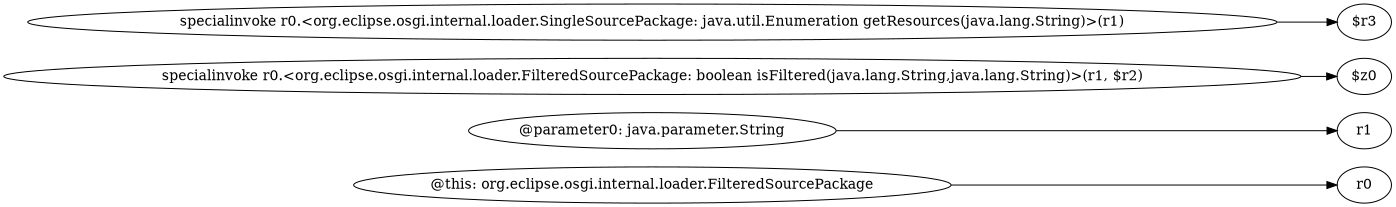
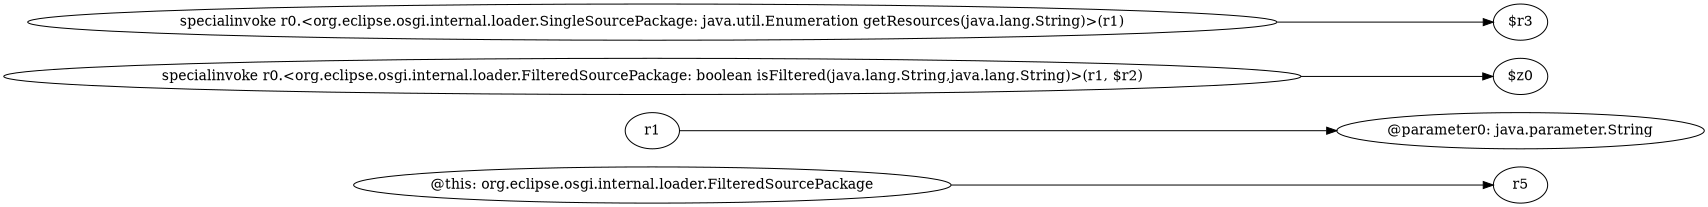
(1082, 131) -> (1003, 131)
(1364, 185) -> (1521, 185)
